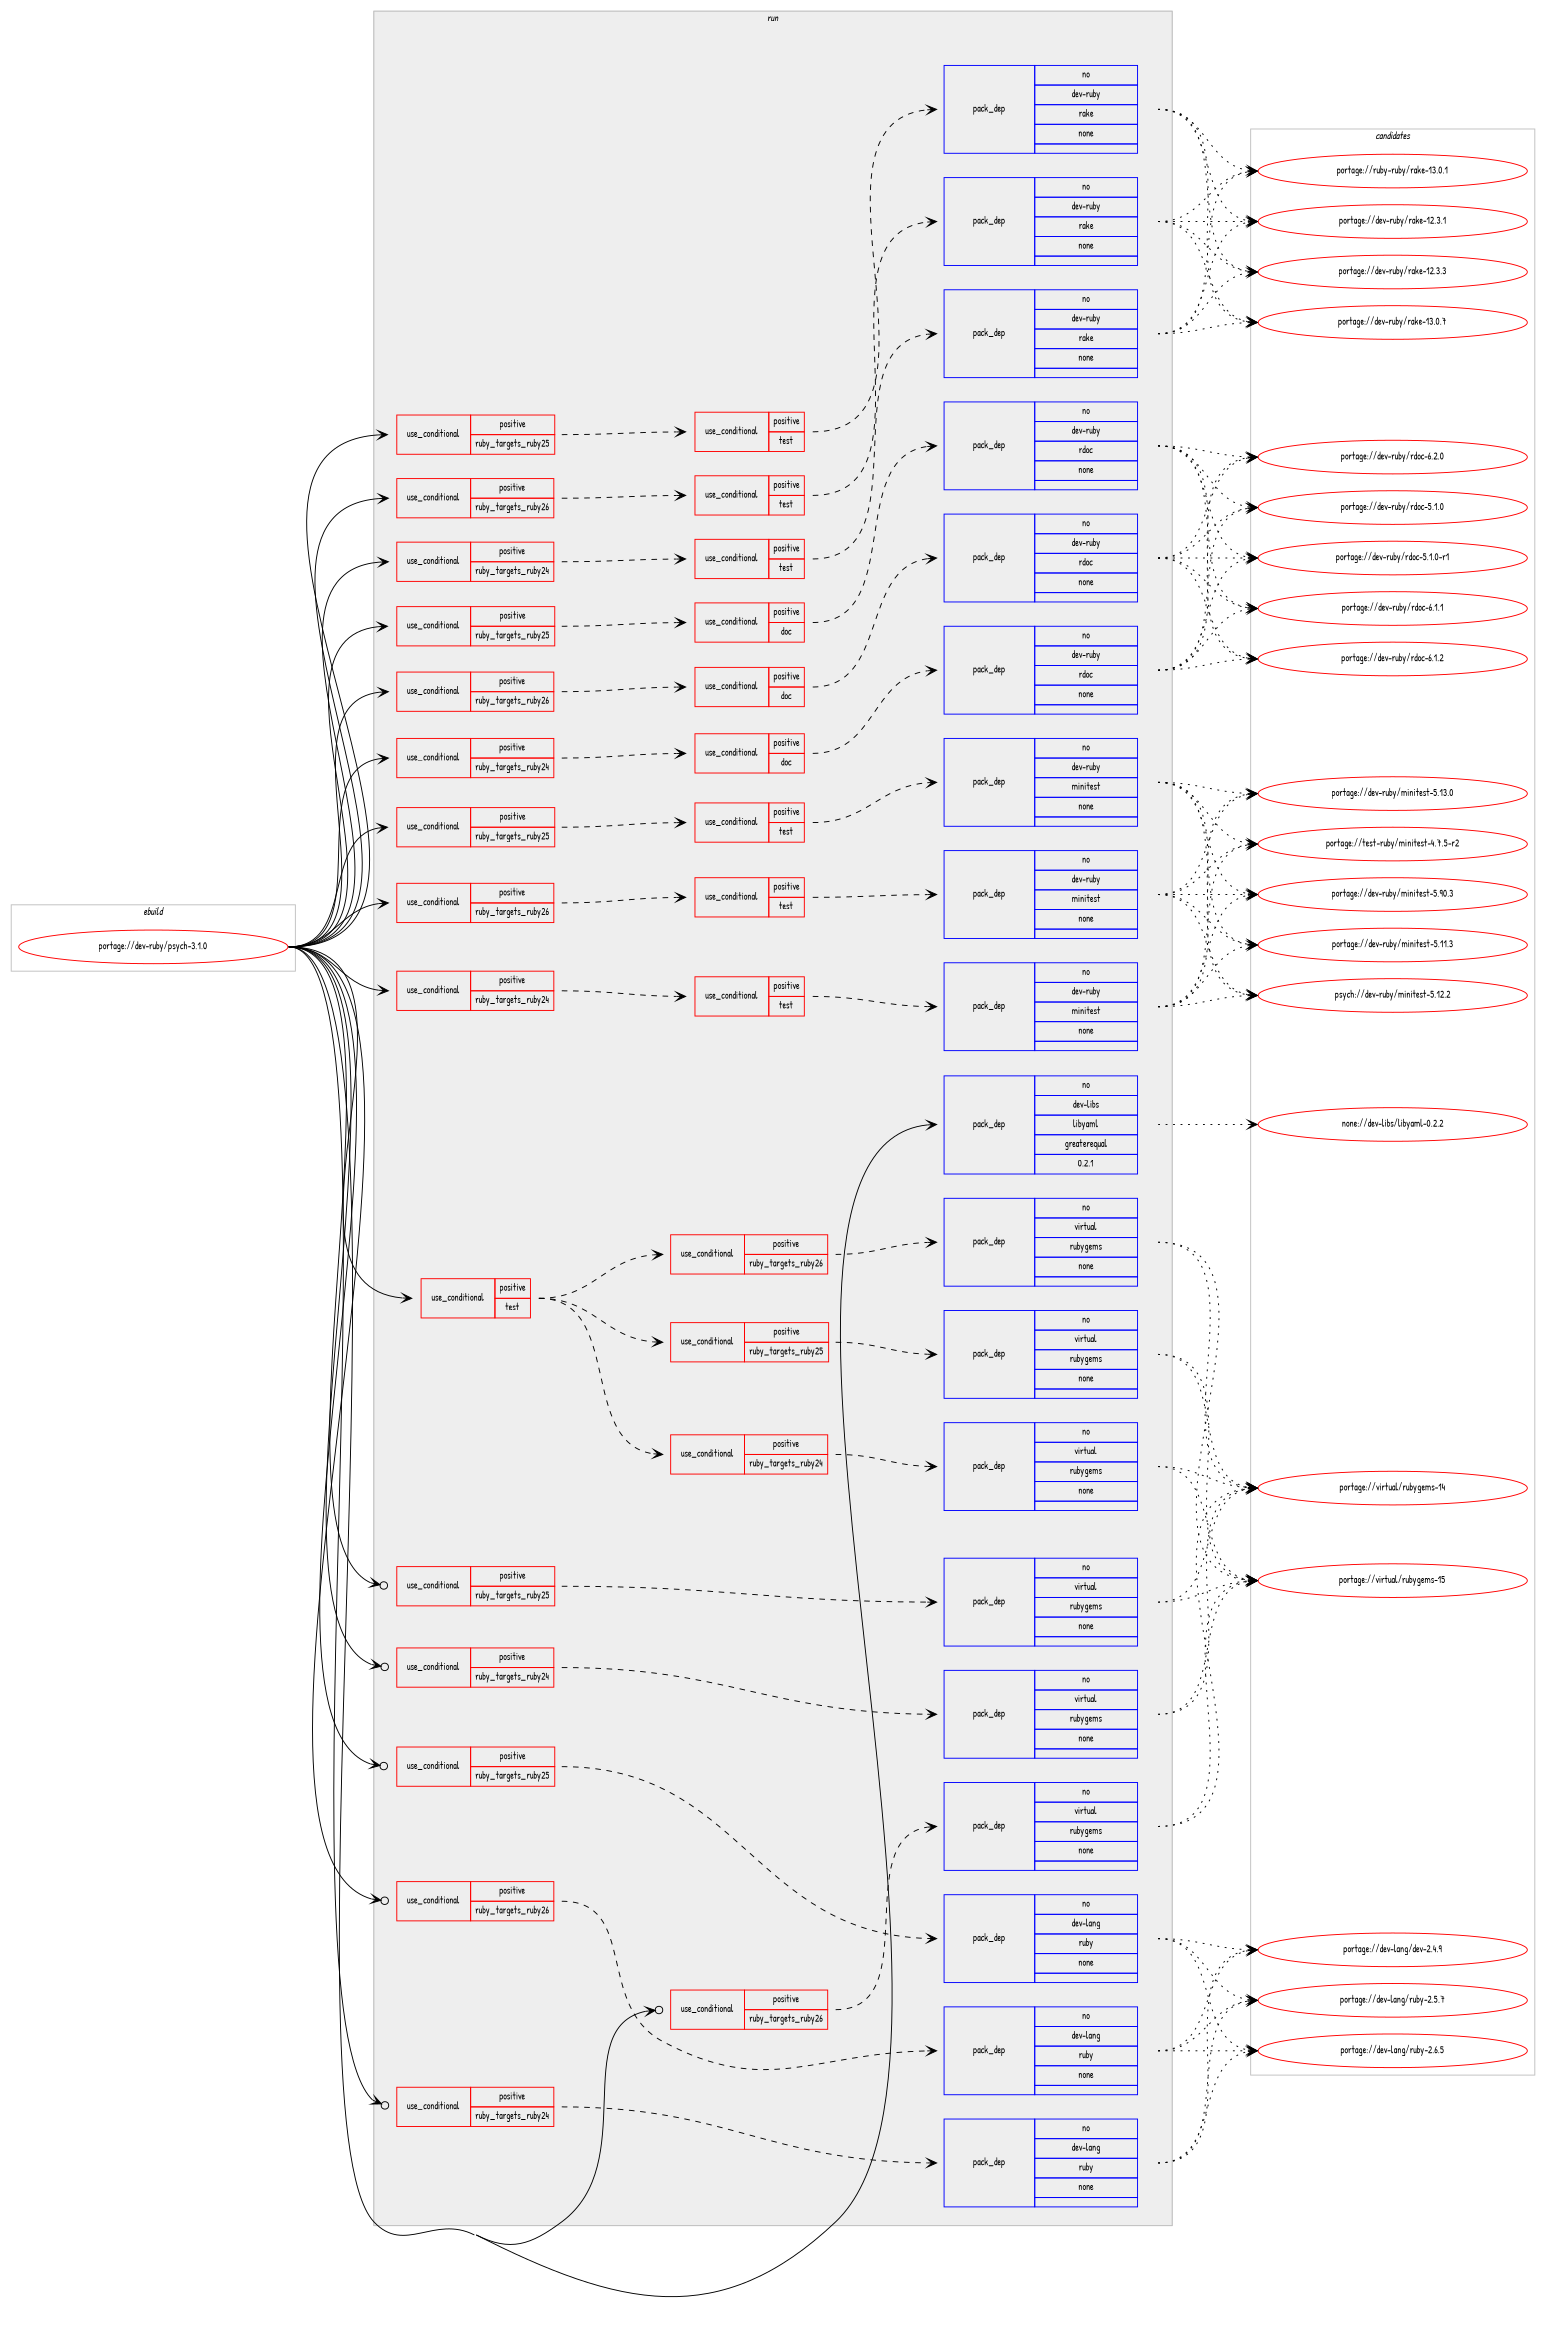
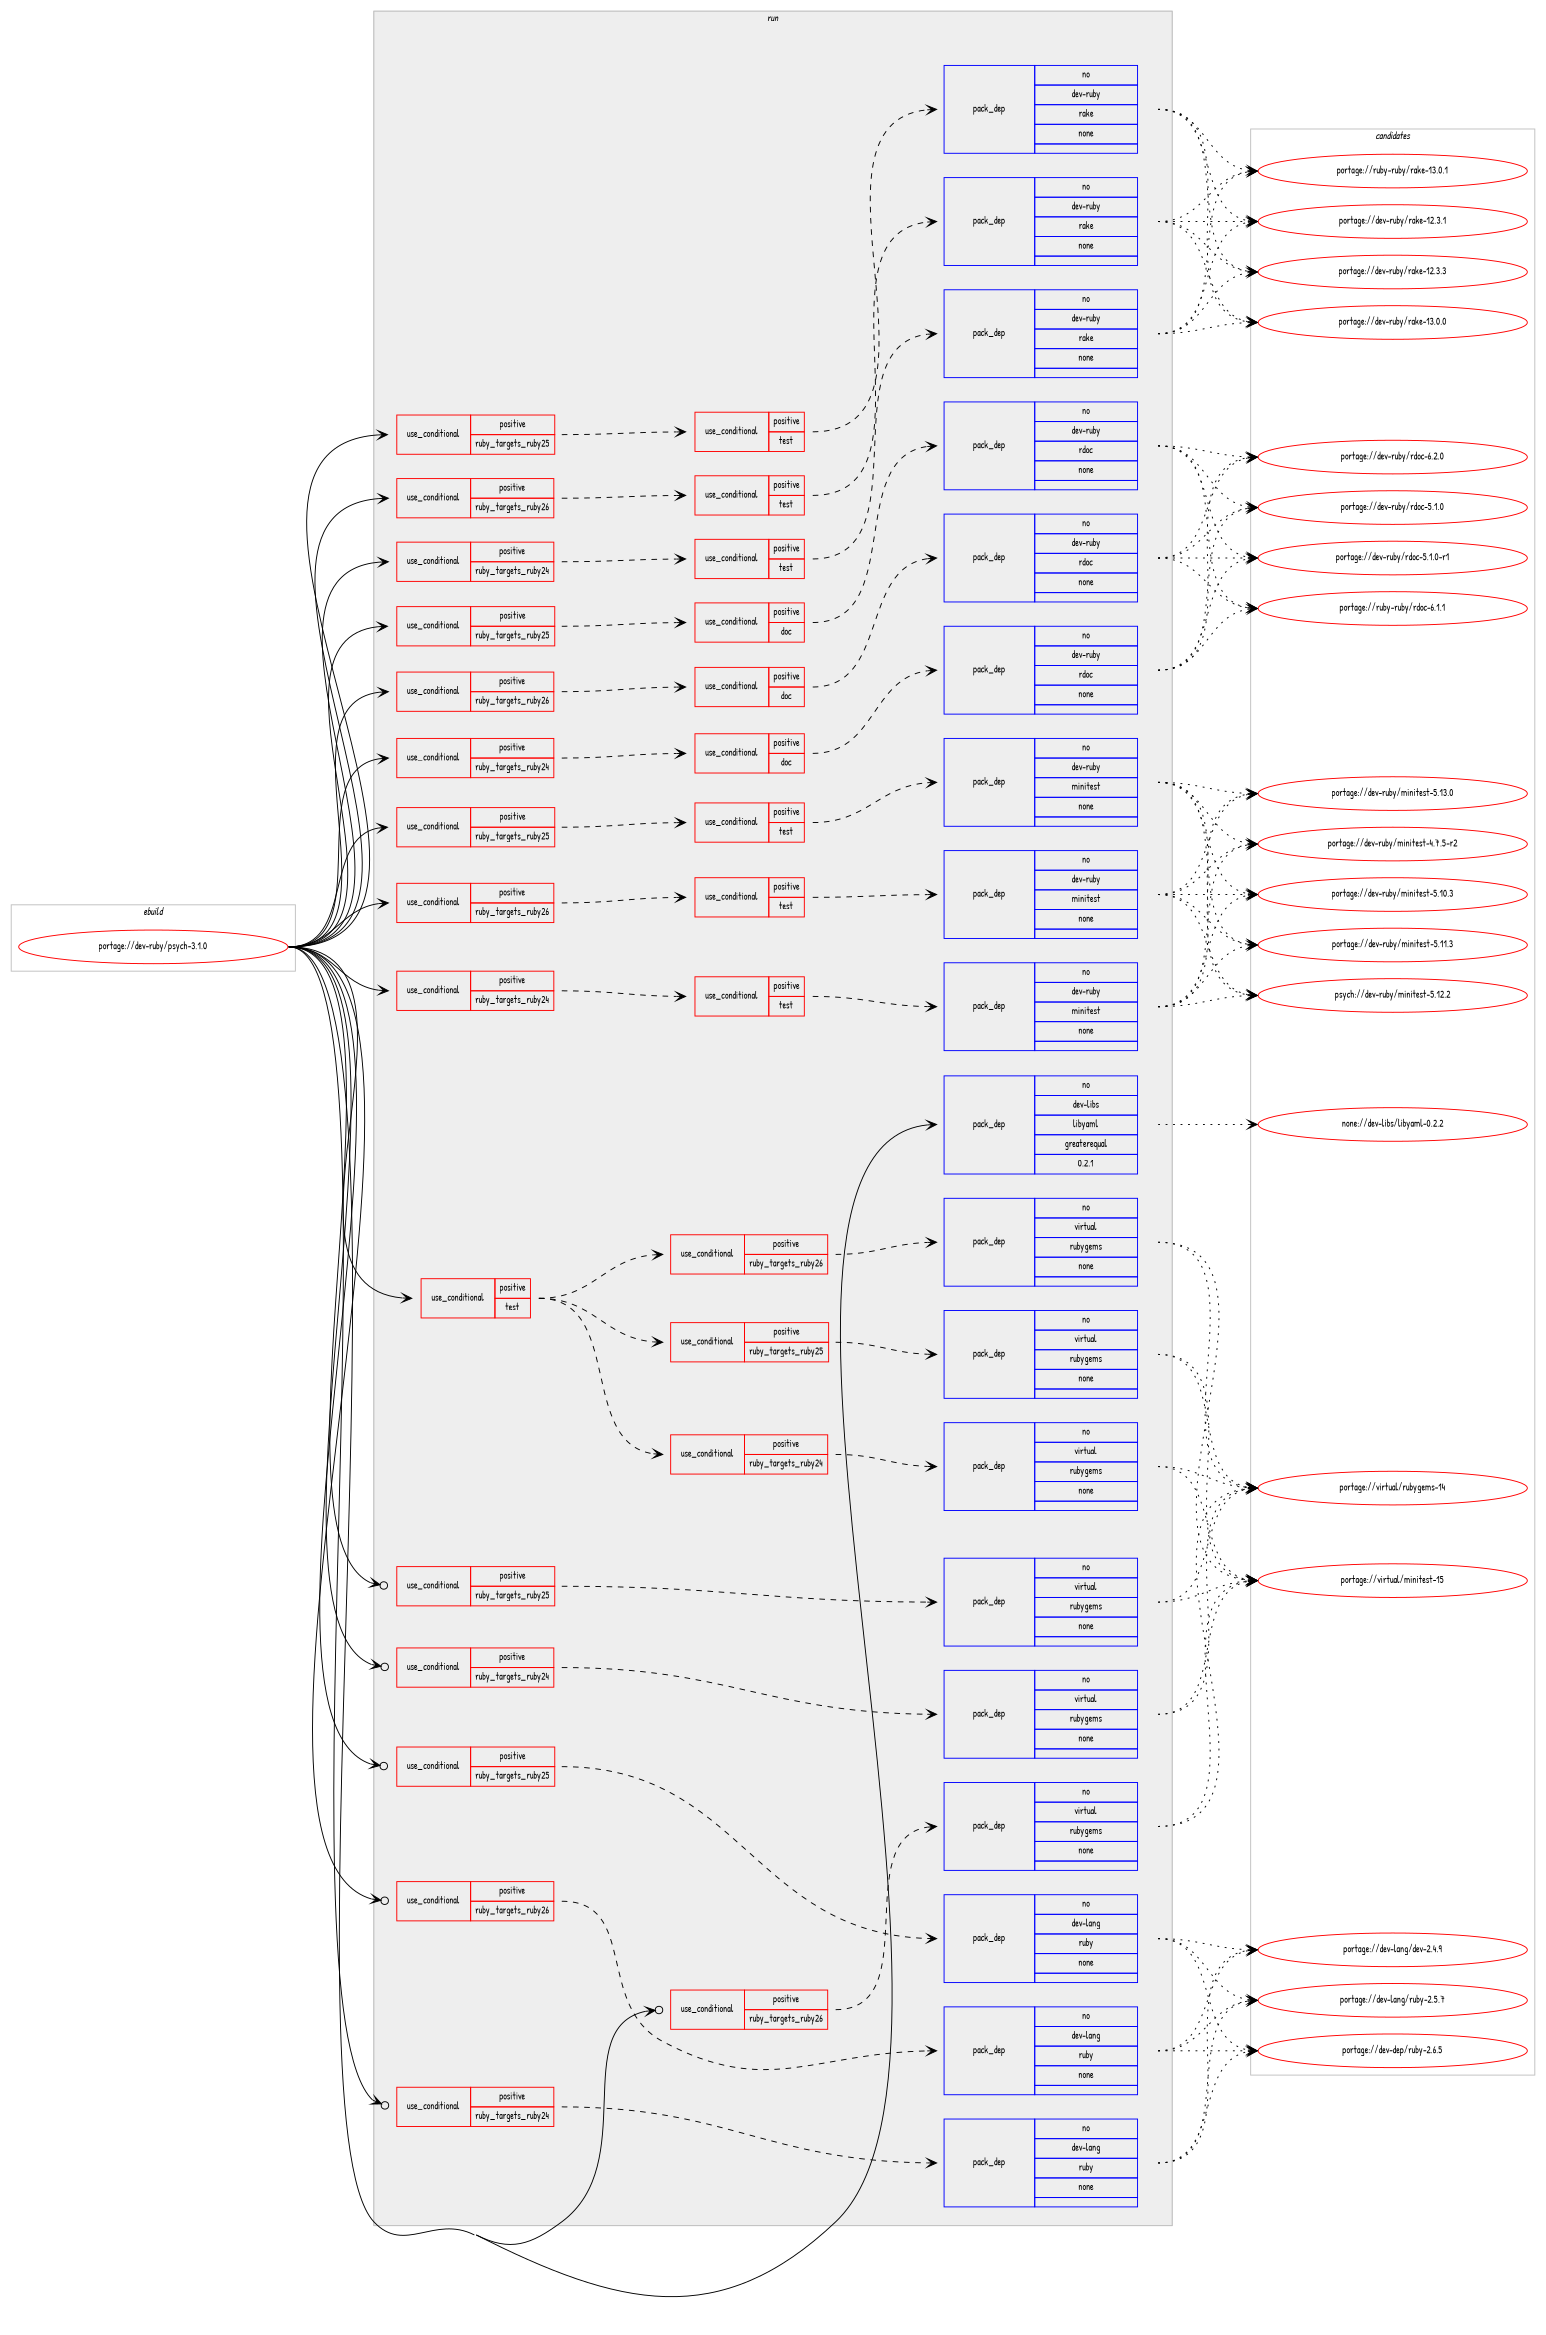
(1393, 322) -> (1393, 322)
(1393, 609) -> (1393, 609)
(1393, 659) -> none
(1393, 844) -> (1393, 844)
(1393, 895) -> (1393, 895)
(1393, 1581) -> (1393, 1581)
(1393, 2051) -> (1393, 2051)
